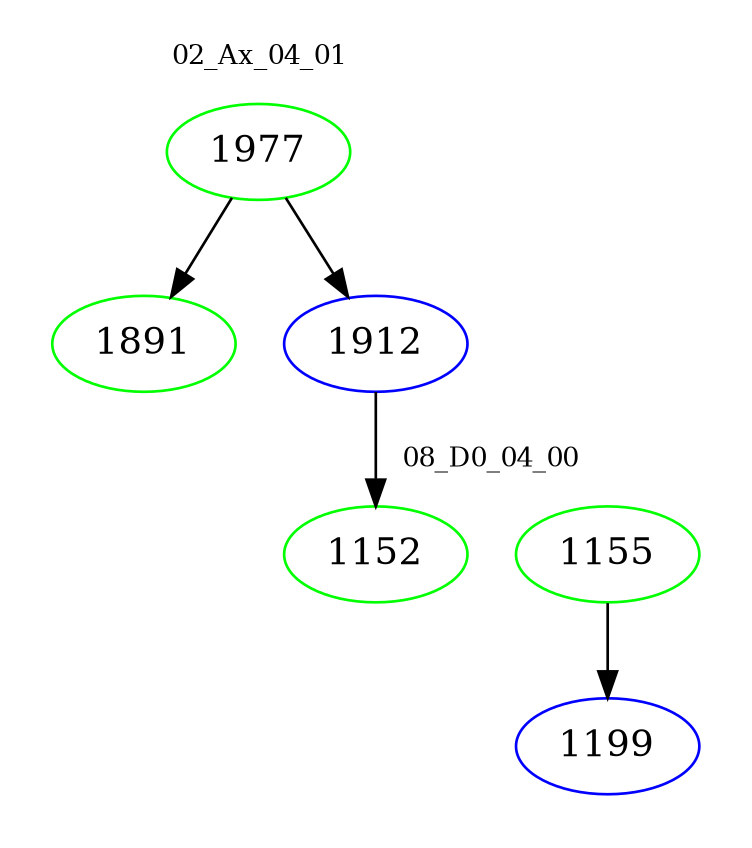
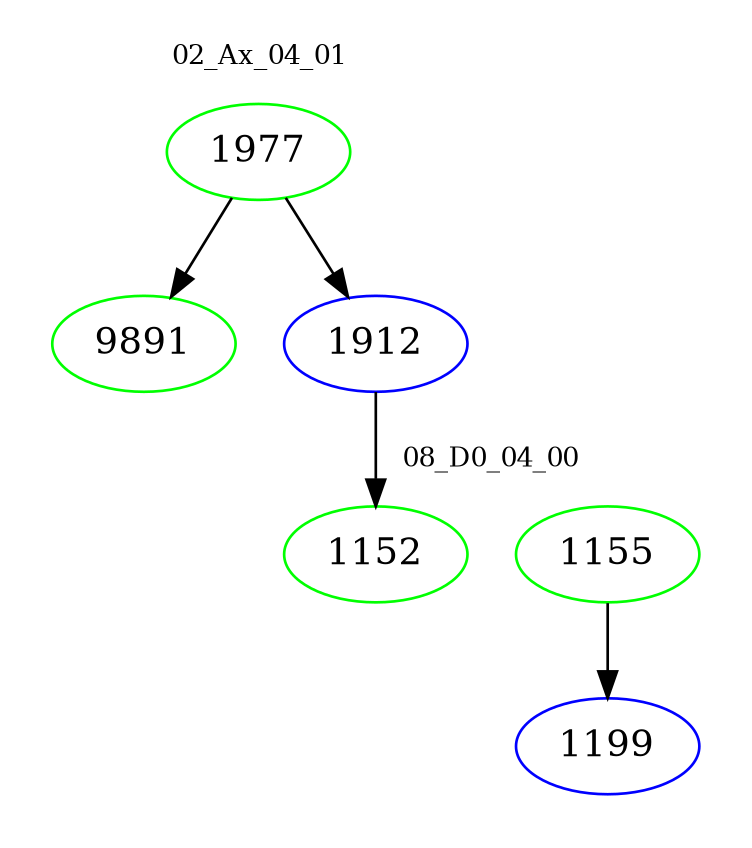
(144, 344) -> (144, 344)
